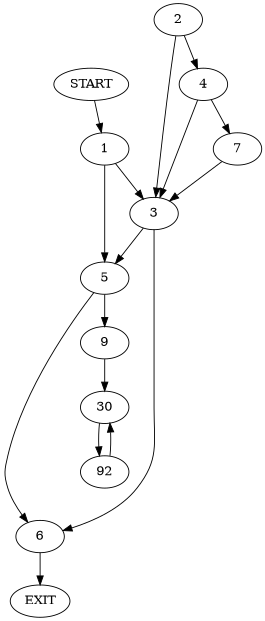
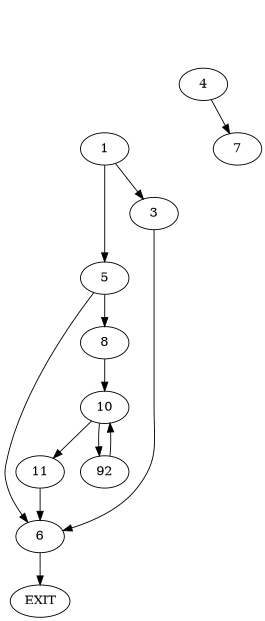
(178, 20) -> none
(91, 84) -> none
(180, 145) -> none
(199, 178) -> none
(132, 242) -> none
(105, 343) -> (105, 343)
(105, 407) -> (105, 407)
none -> (40, 472)
